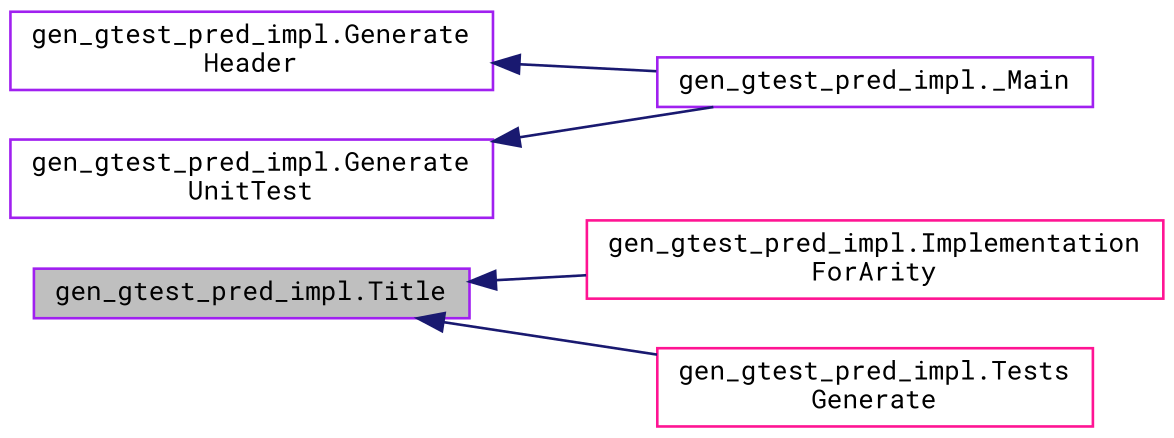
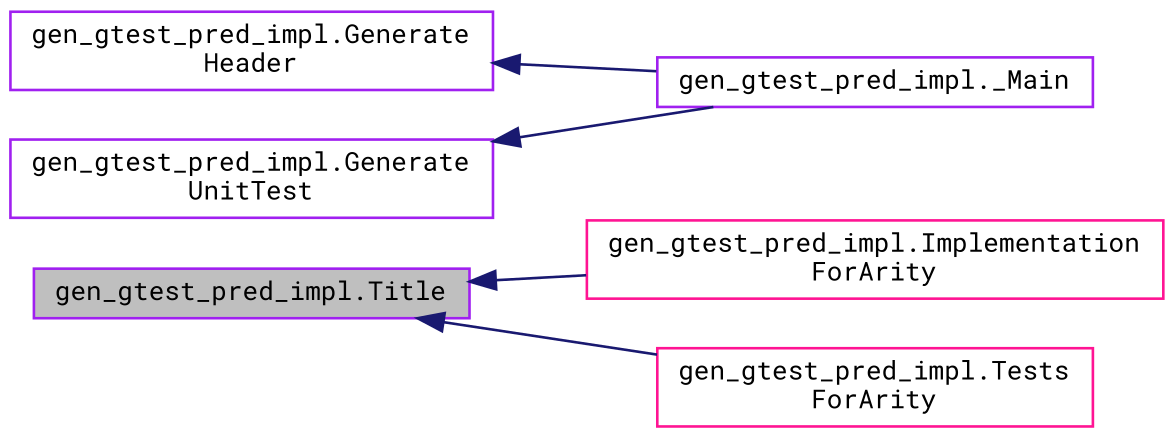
(875, 387) -> (875, 387)
